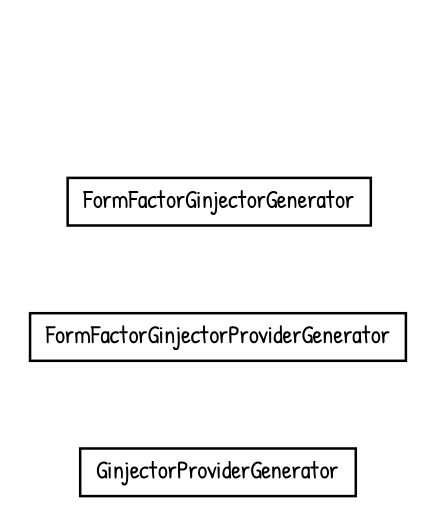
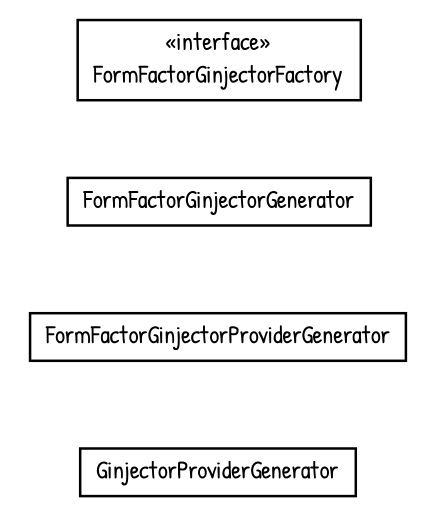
none -> (218, 60)
